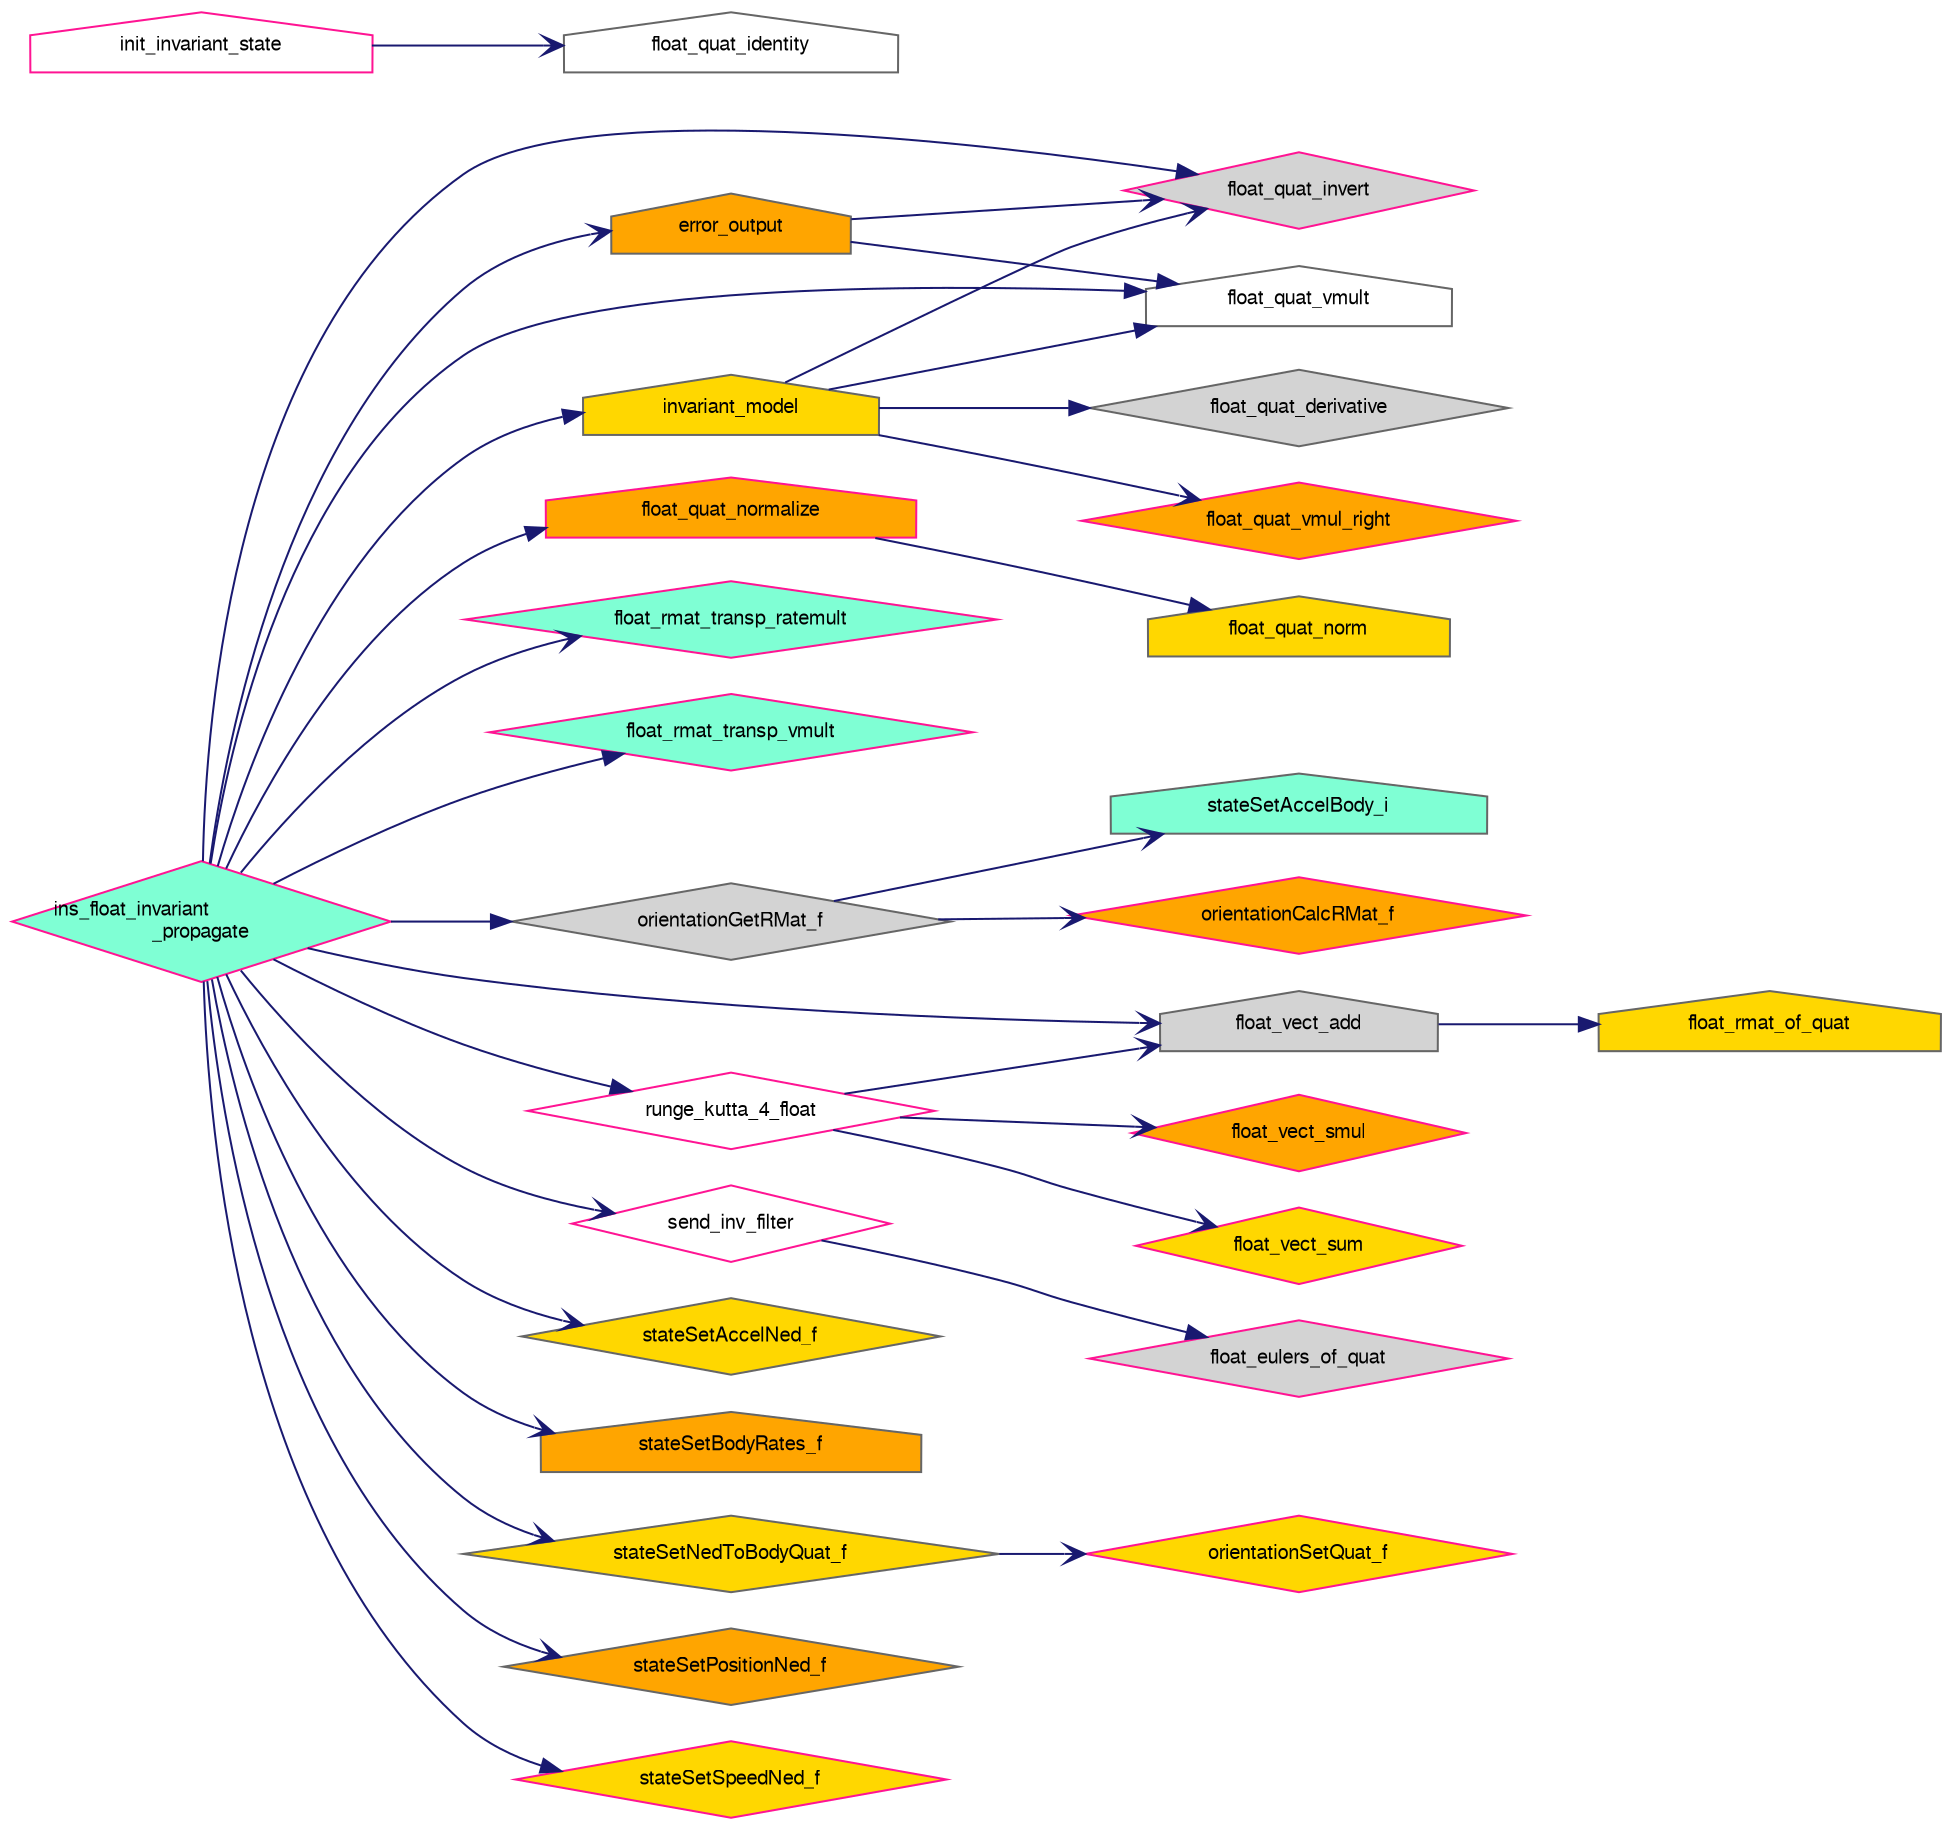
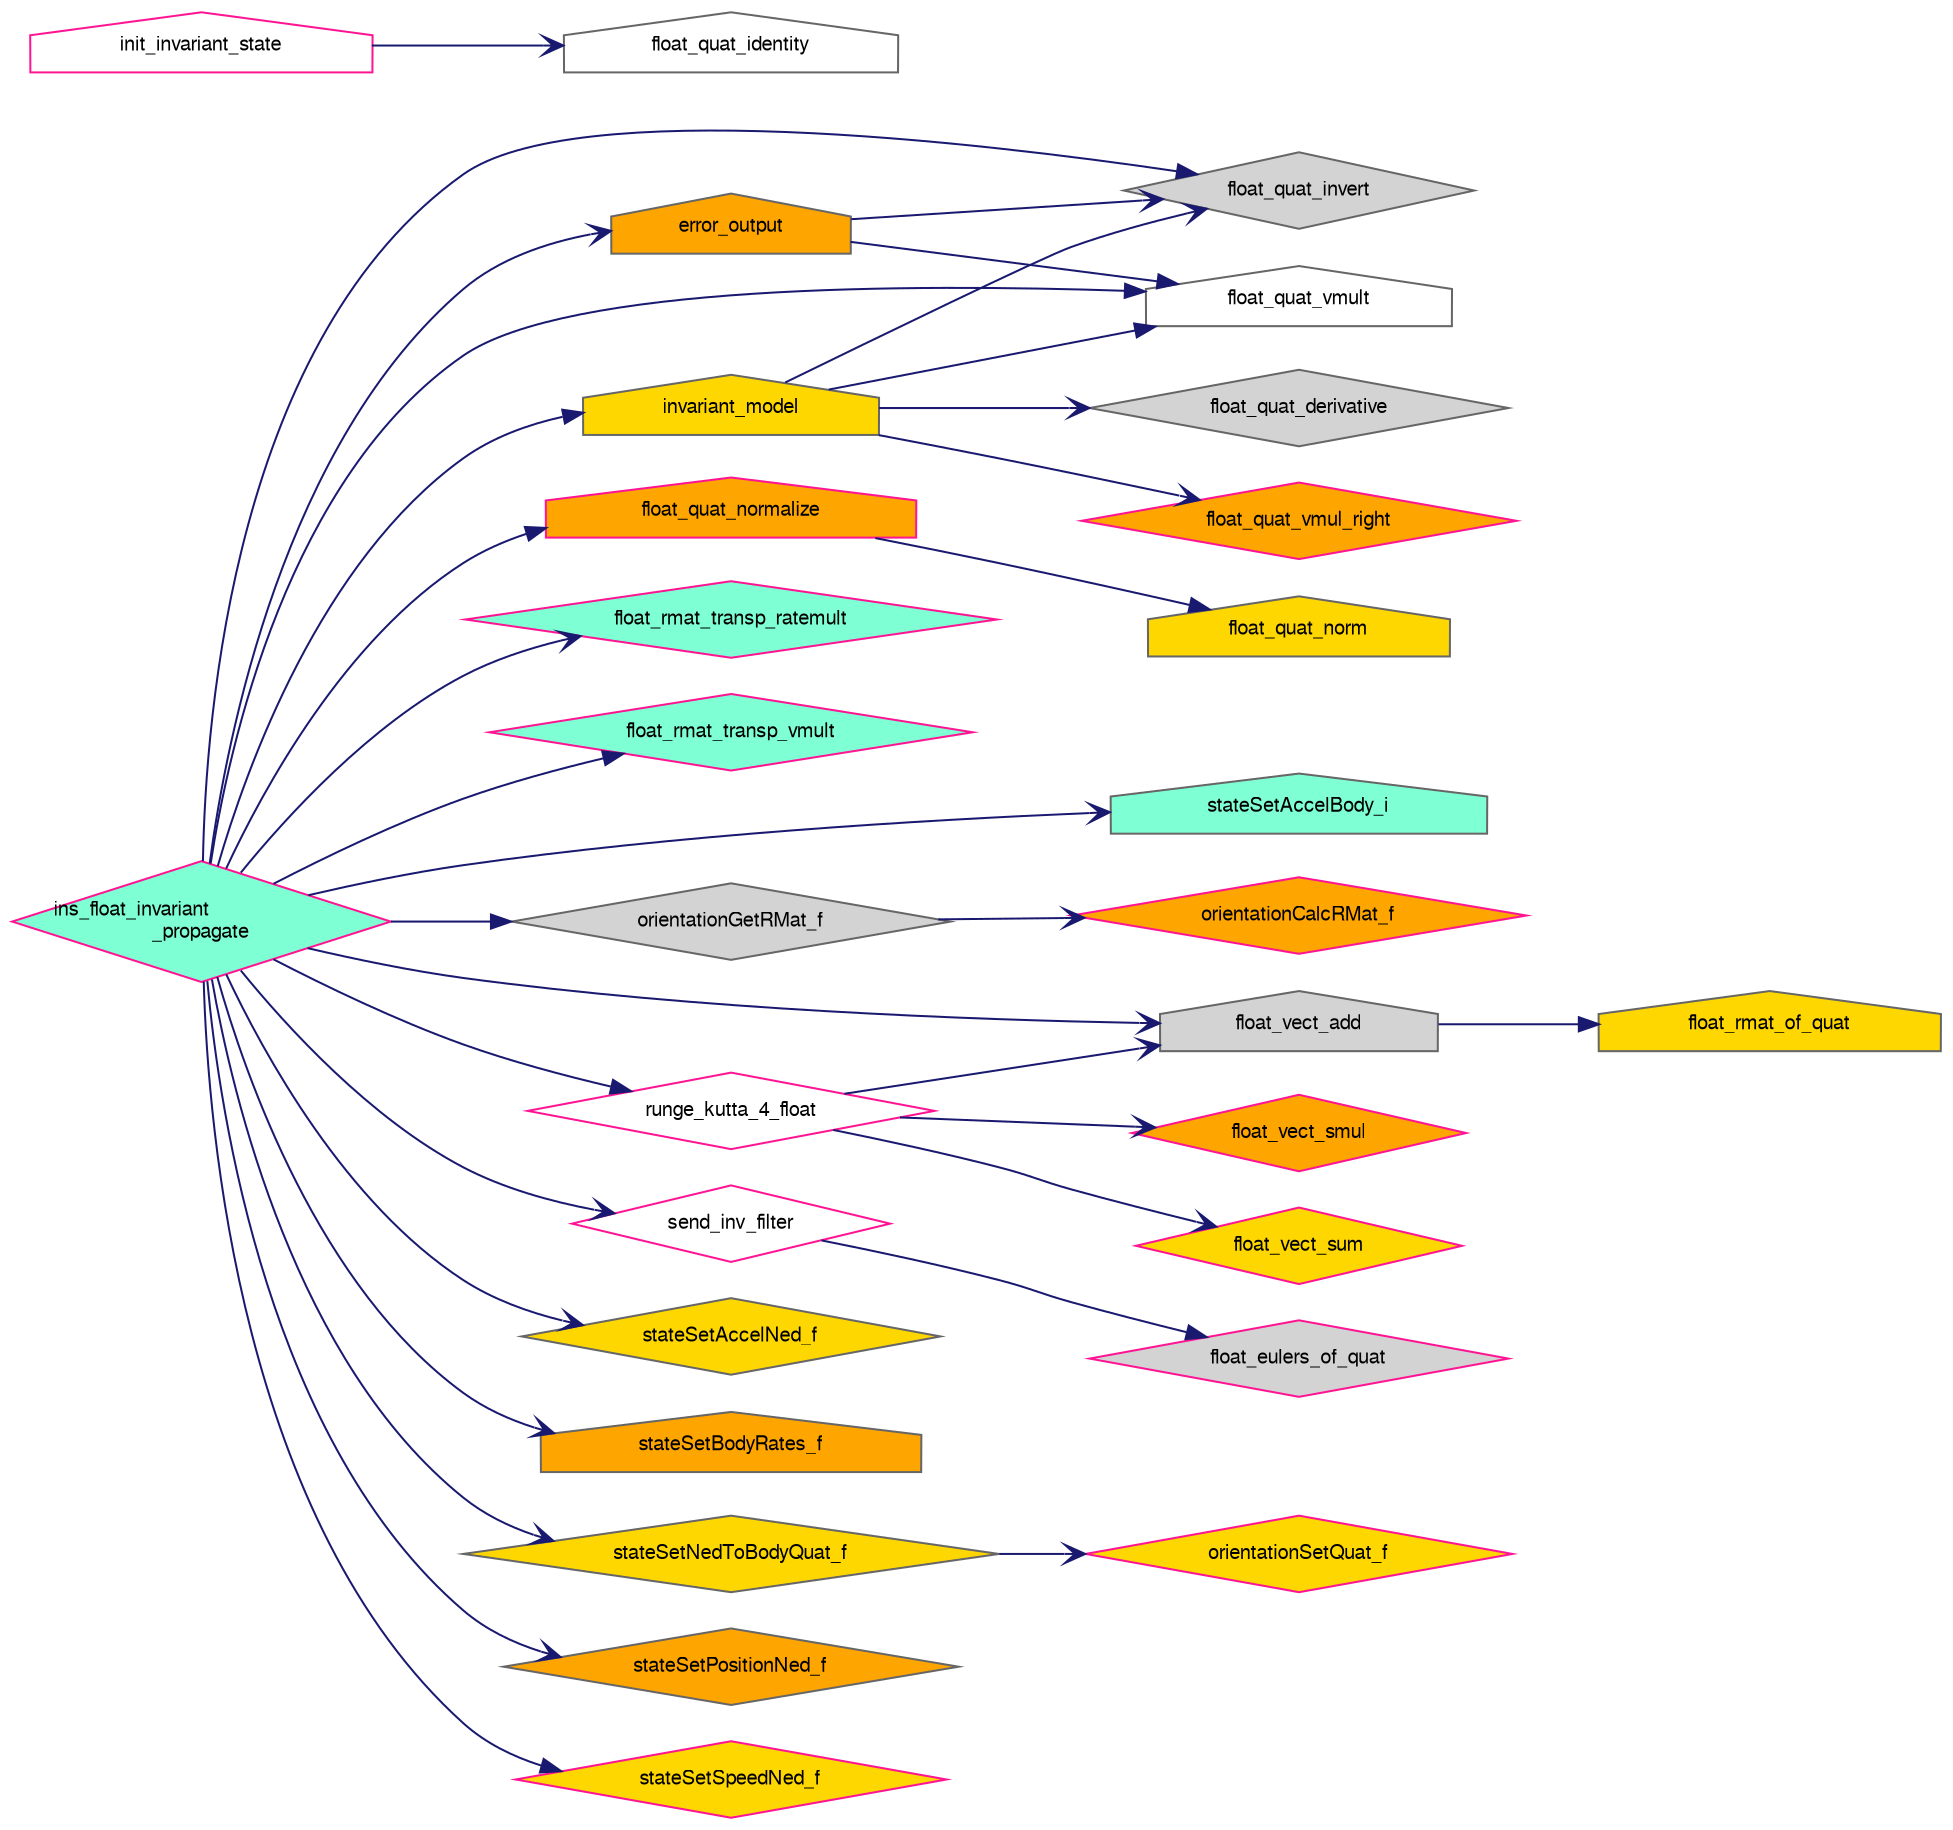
(1299, 191) -> (1299, 191)
(974, 408) -> (974, 408)
(988, 870) -> (697, 838)
